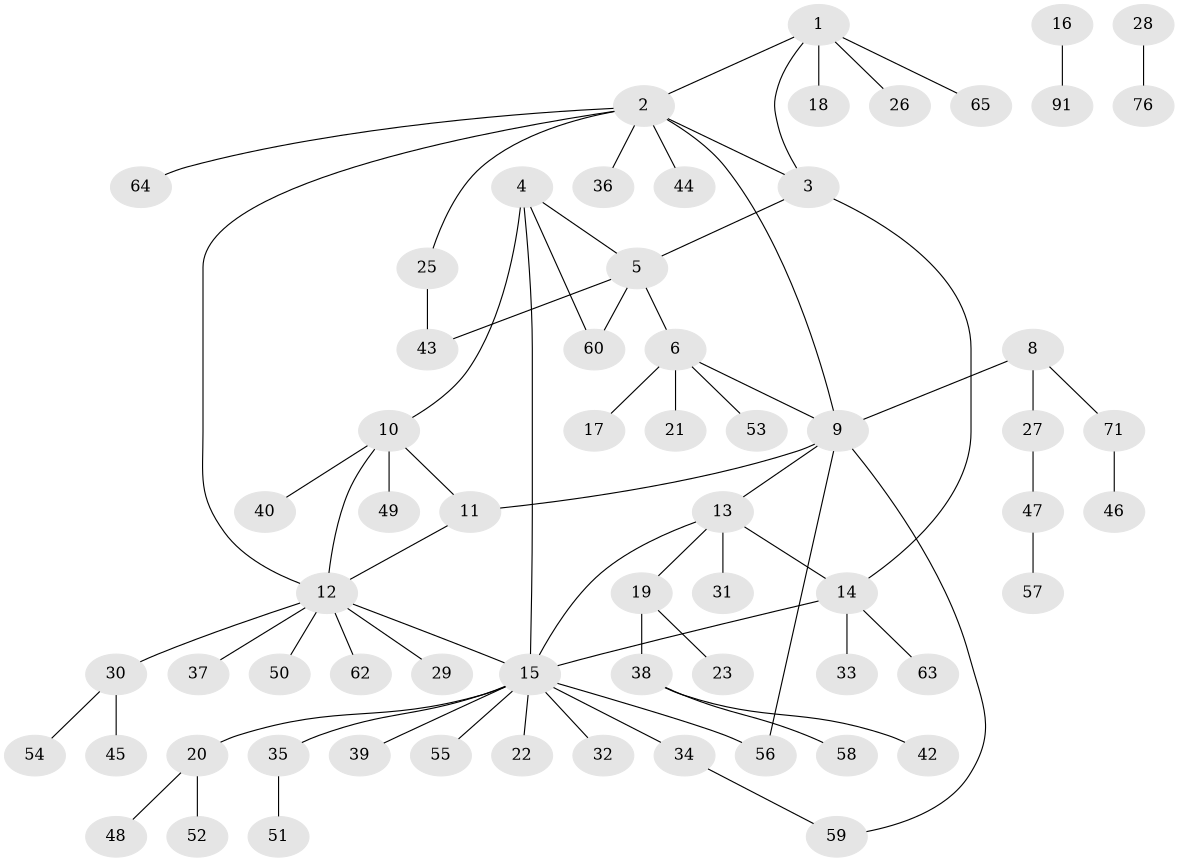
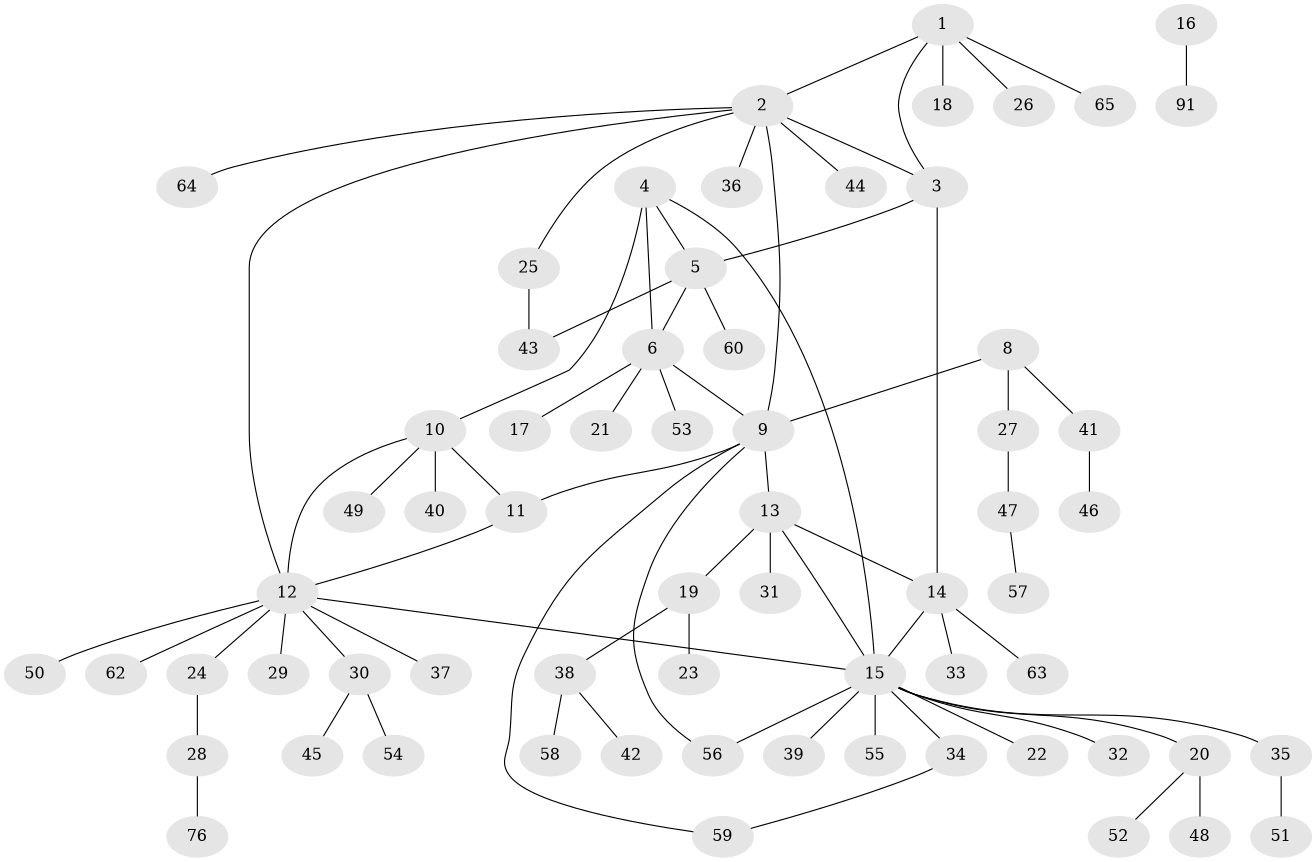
(558, 268) -> (649, 268)
(1114, 431) -> (1089, 431)
none -> (197, 674)
